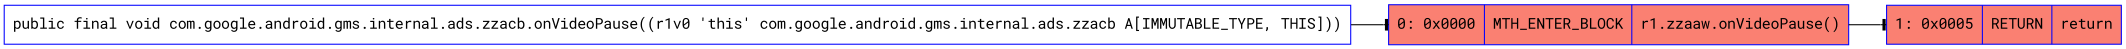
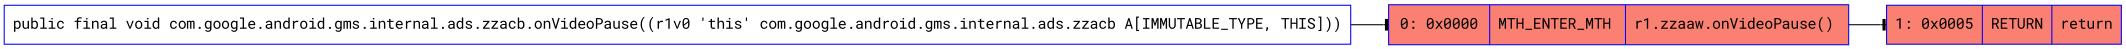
(1558, 24) -> (1555, 24)
